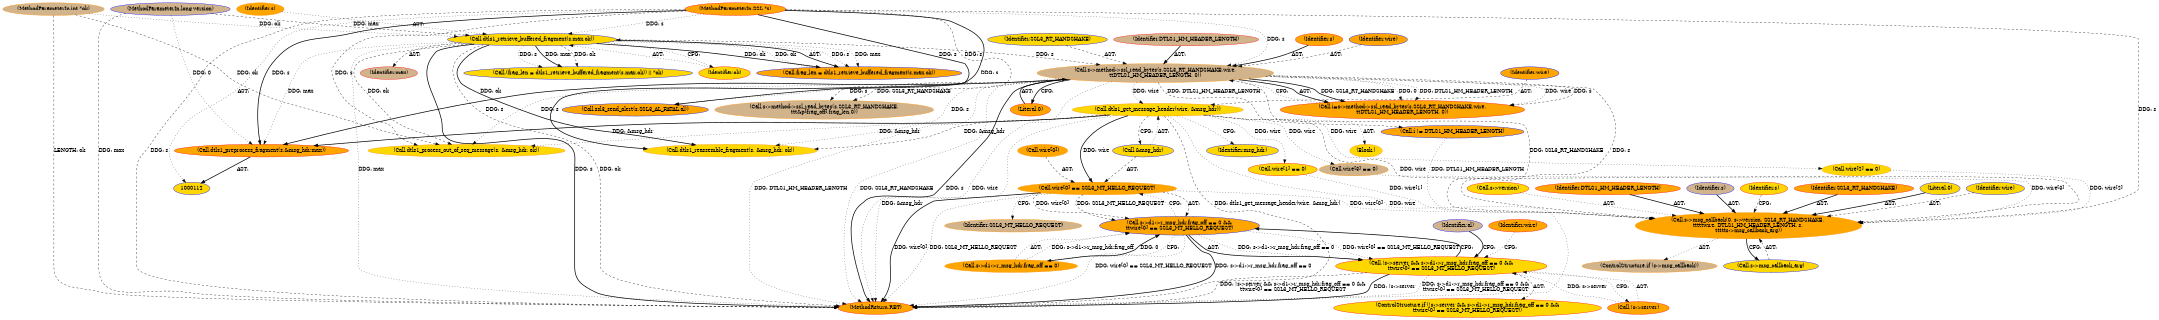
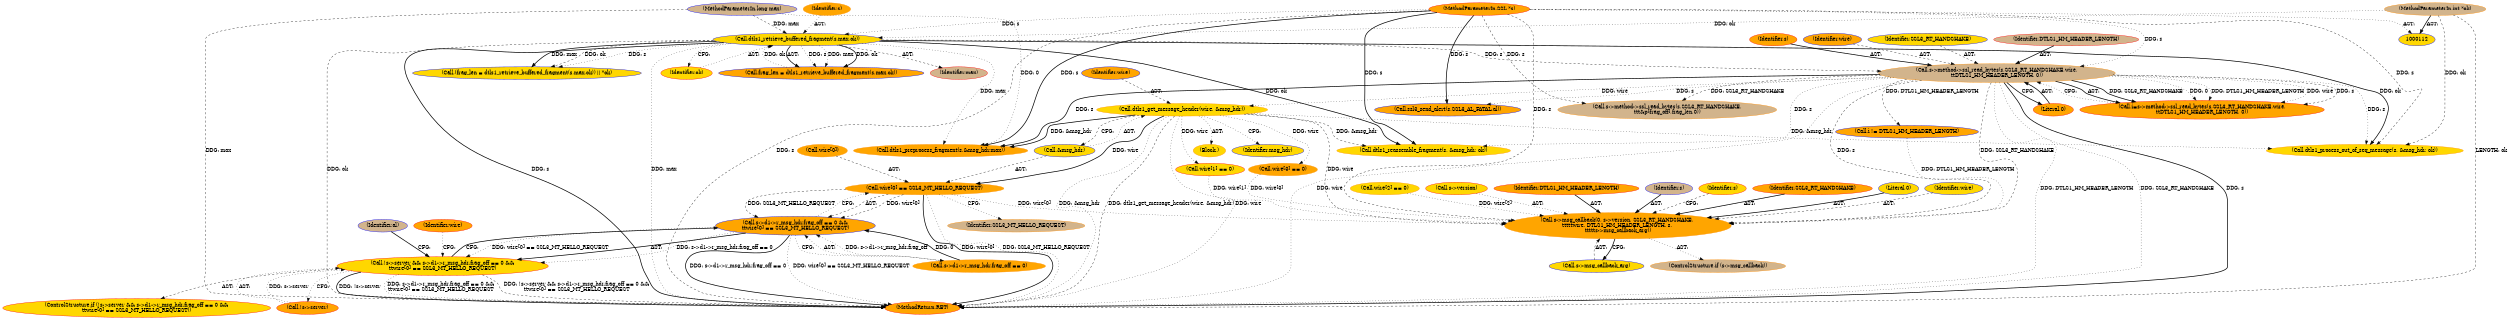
(170, 9) -> (742, 9)
(354, 71) -> (1660, 47)
(261, 151) -> (941, 151)
(1502, 162) -> none
(227, 169) -> (2426, 23)
(1354, 170) -> (1283, 170)
